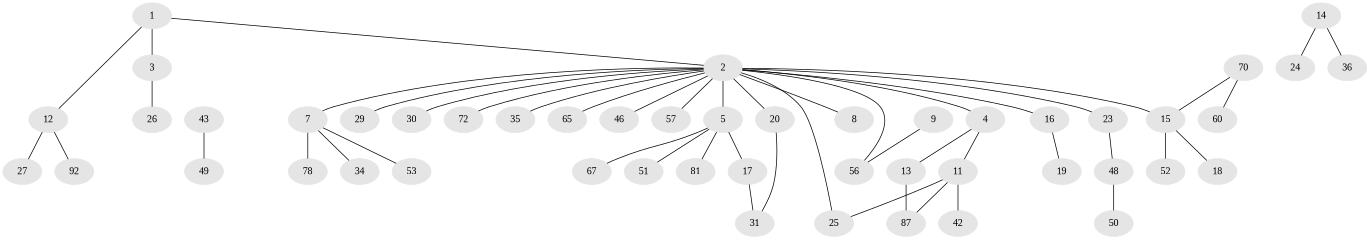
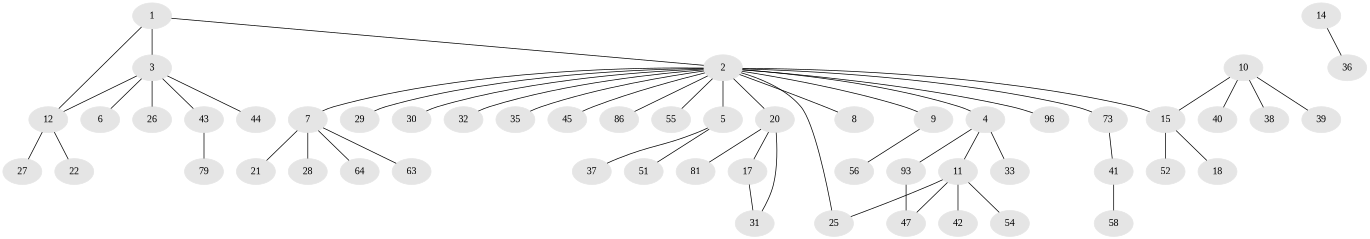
(1243, 68) -> (1243, 68)
(1295, 68) -> none
(843, 88) -> (831, 88)
none -> (100, 94)
none -> (178, 94)
none -> (100, 120)
none -> (256, 120)
(463, 120) -> (463, 120)
(567, 120) -> (567, 120)
(619, 120) -> (619, 120)
(671, 120) -> (671, 120)
(1050, 120) -> (1050, 120)
(1108, 120) -> (1108, 120)
(1217, 120) -> (1217, 120)
none -> (1269, 120)
none -> (1321, 120)
(735, 145) -> (761, 146)
(709, 146) -> (735, 146)
(74, 172) -> (74, 172)
(204, 172) -> (204, 172)
none -> (256, 172)
(308, 172) -> (308, 172)
(360, 172) -> (360, 172)
(412, 172) -> (412, 172)
(592, 172) -> (592, 172)
(906, 172) -> (906, 172)
none -> (1010, 172)
(1062, 172) -> none
(1114, 172) -> (1114, 172)
(906, 223) -> (906, 223)
none -> (1010, 223)
(1114, 223) -> (1114, 223)
